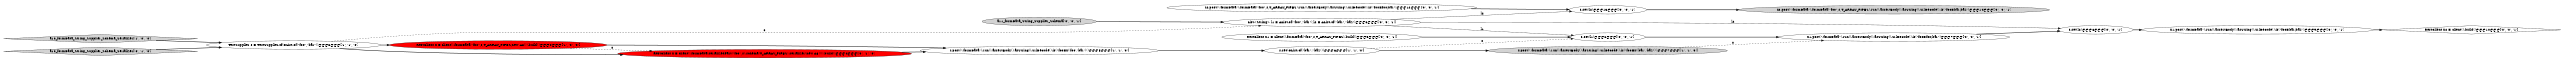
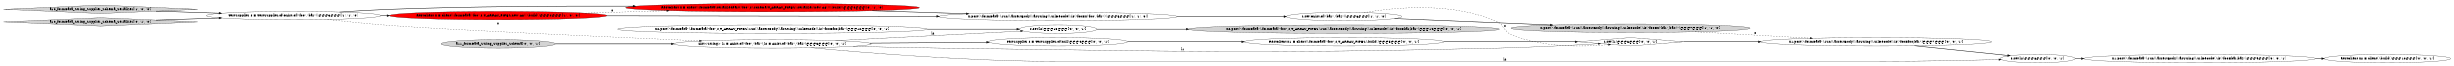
(2471, 30) -> (2387, 59)
(1608, 37) -> (1631, 42)
none -> (1058, 42)
